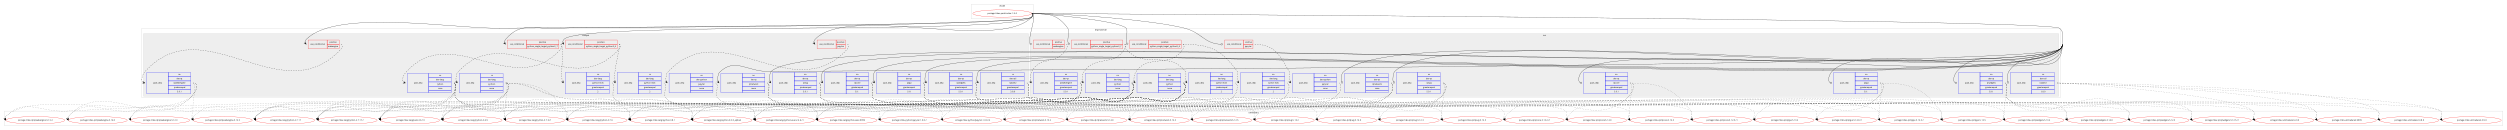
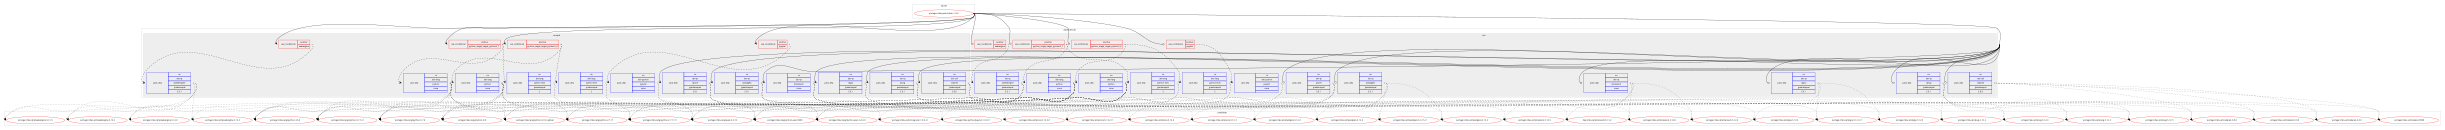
(1035, 120) -> (1597, 120)
(1847, 120) -> none
